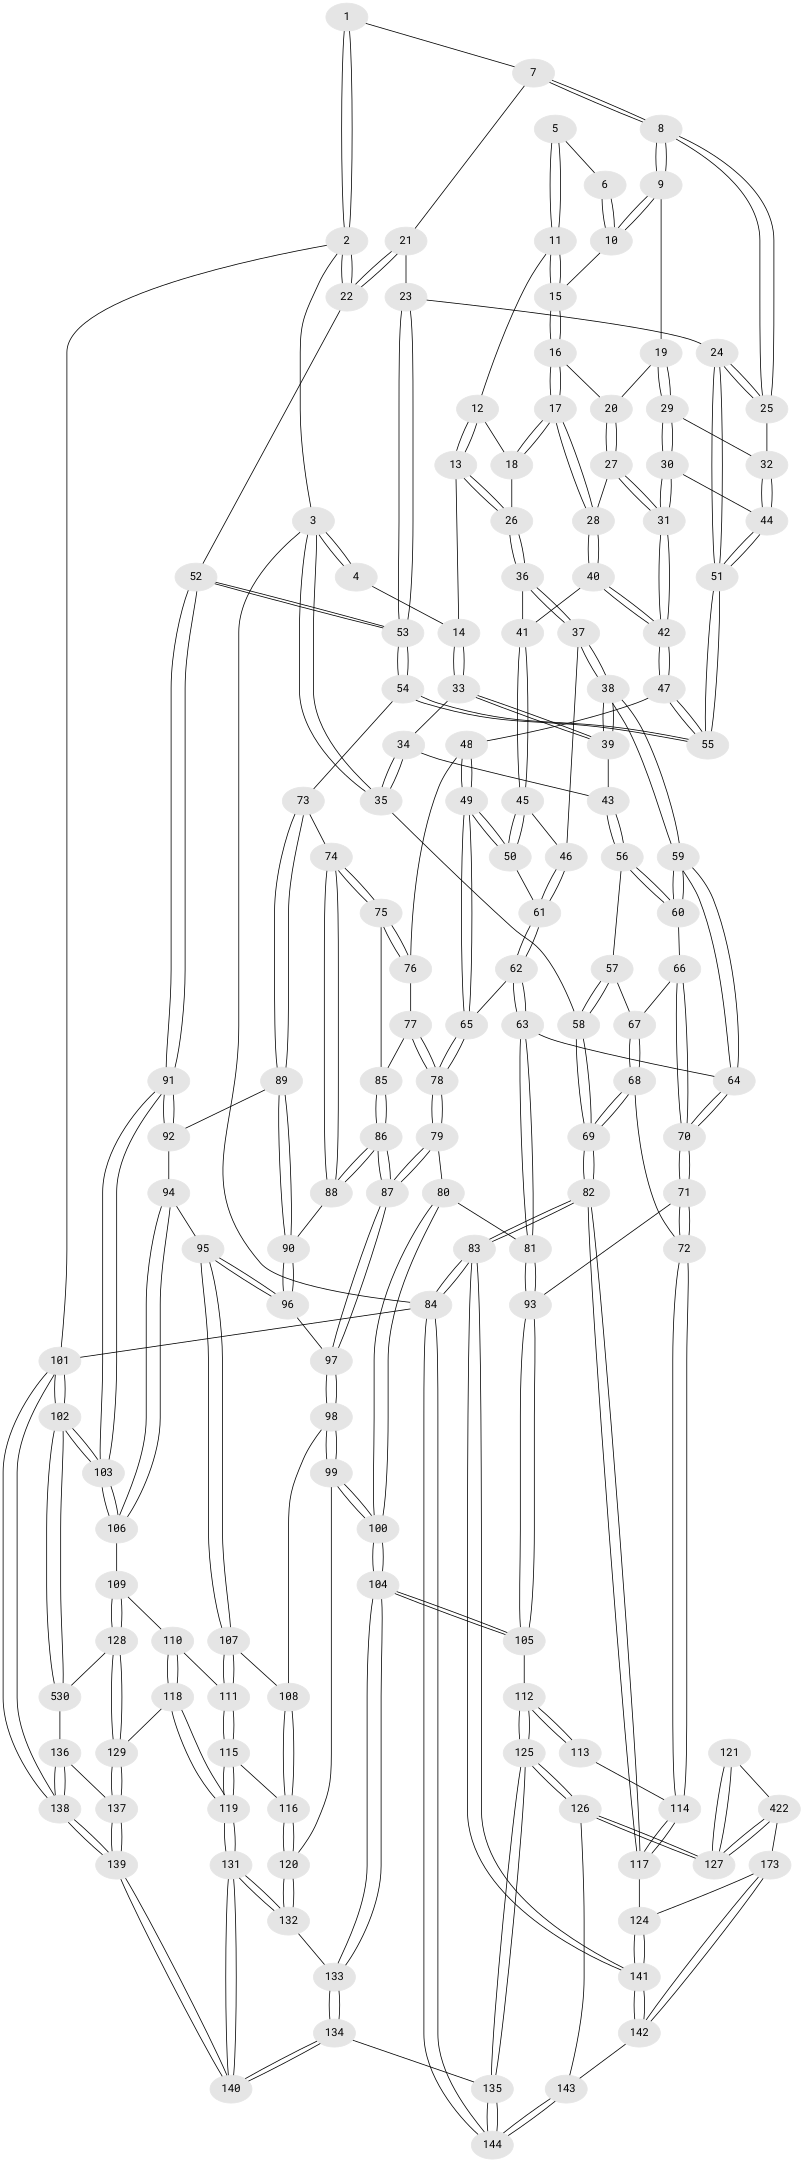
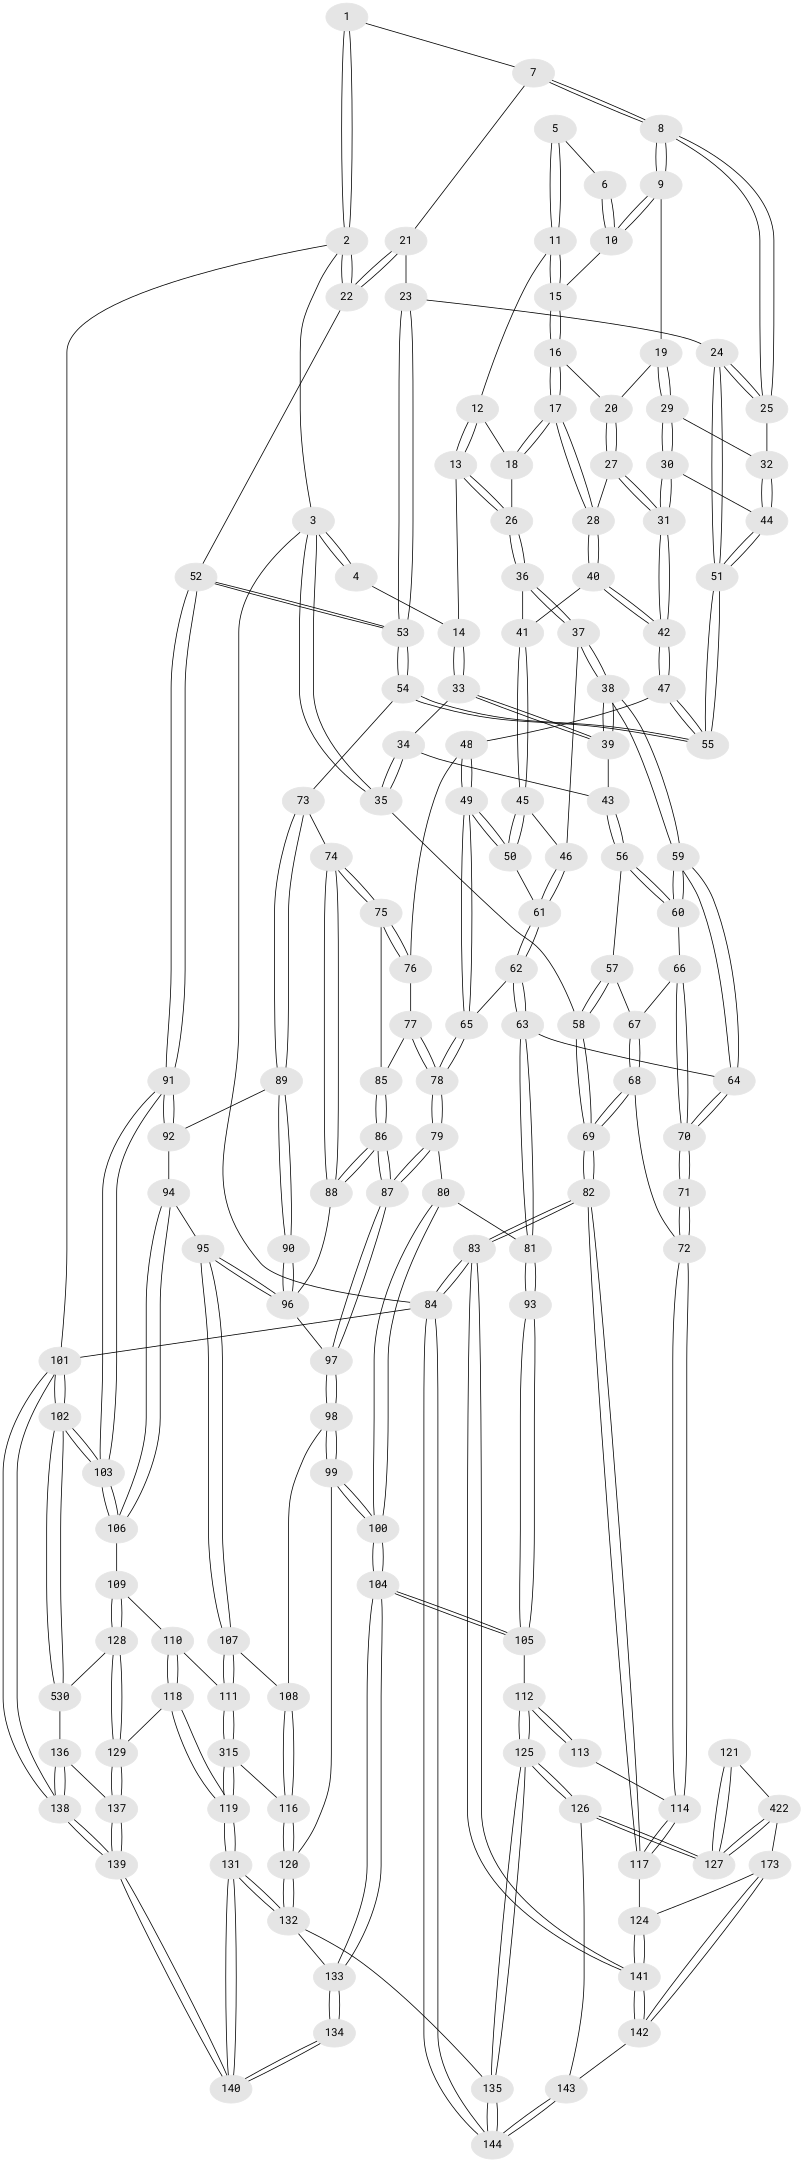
(310, 1221) -> (321, 1252)
(607, 1249) -> none
(229, 1753) -> (229, 1753)
(413, 2061) -> (401, 1995)
